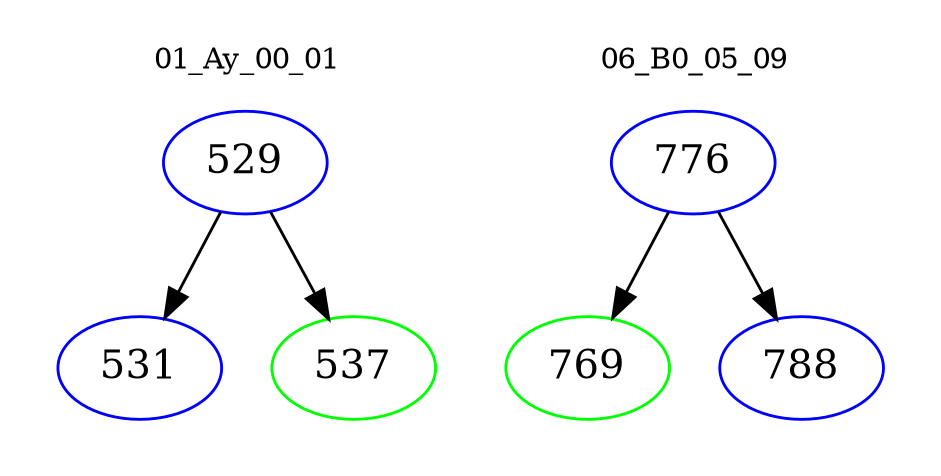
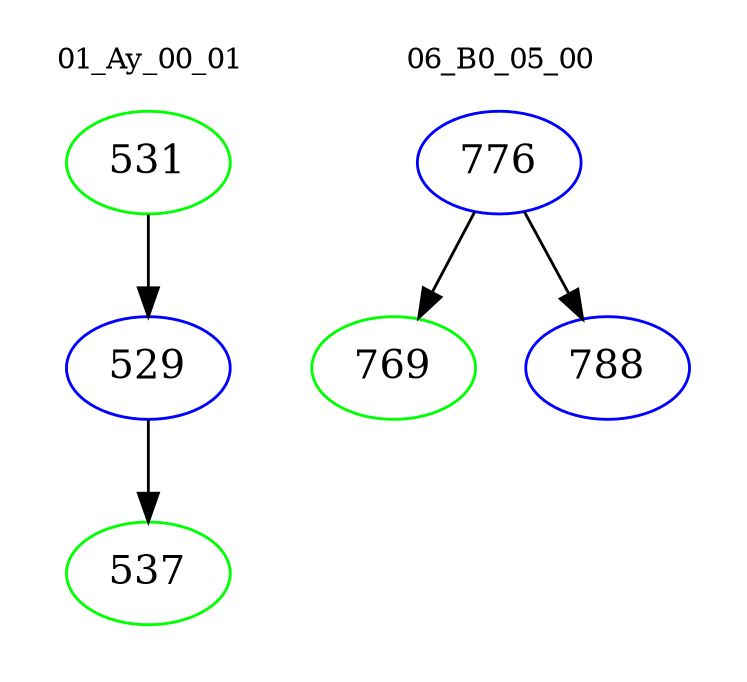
(695, 61) -> (501, 61)
(200, 252) -> (148, 251)
(140, 368) -> (148, 163)
